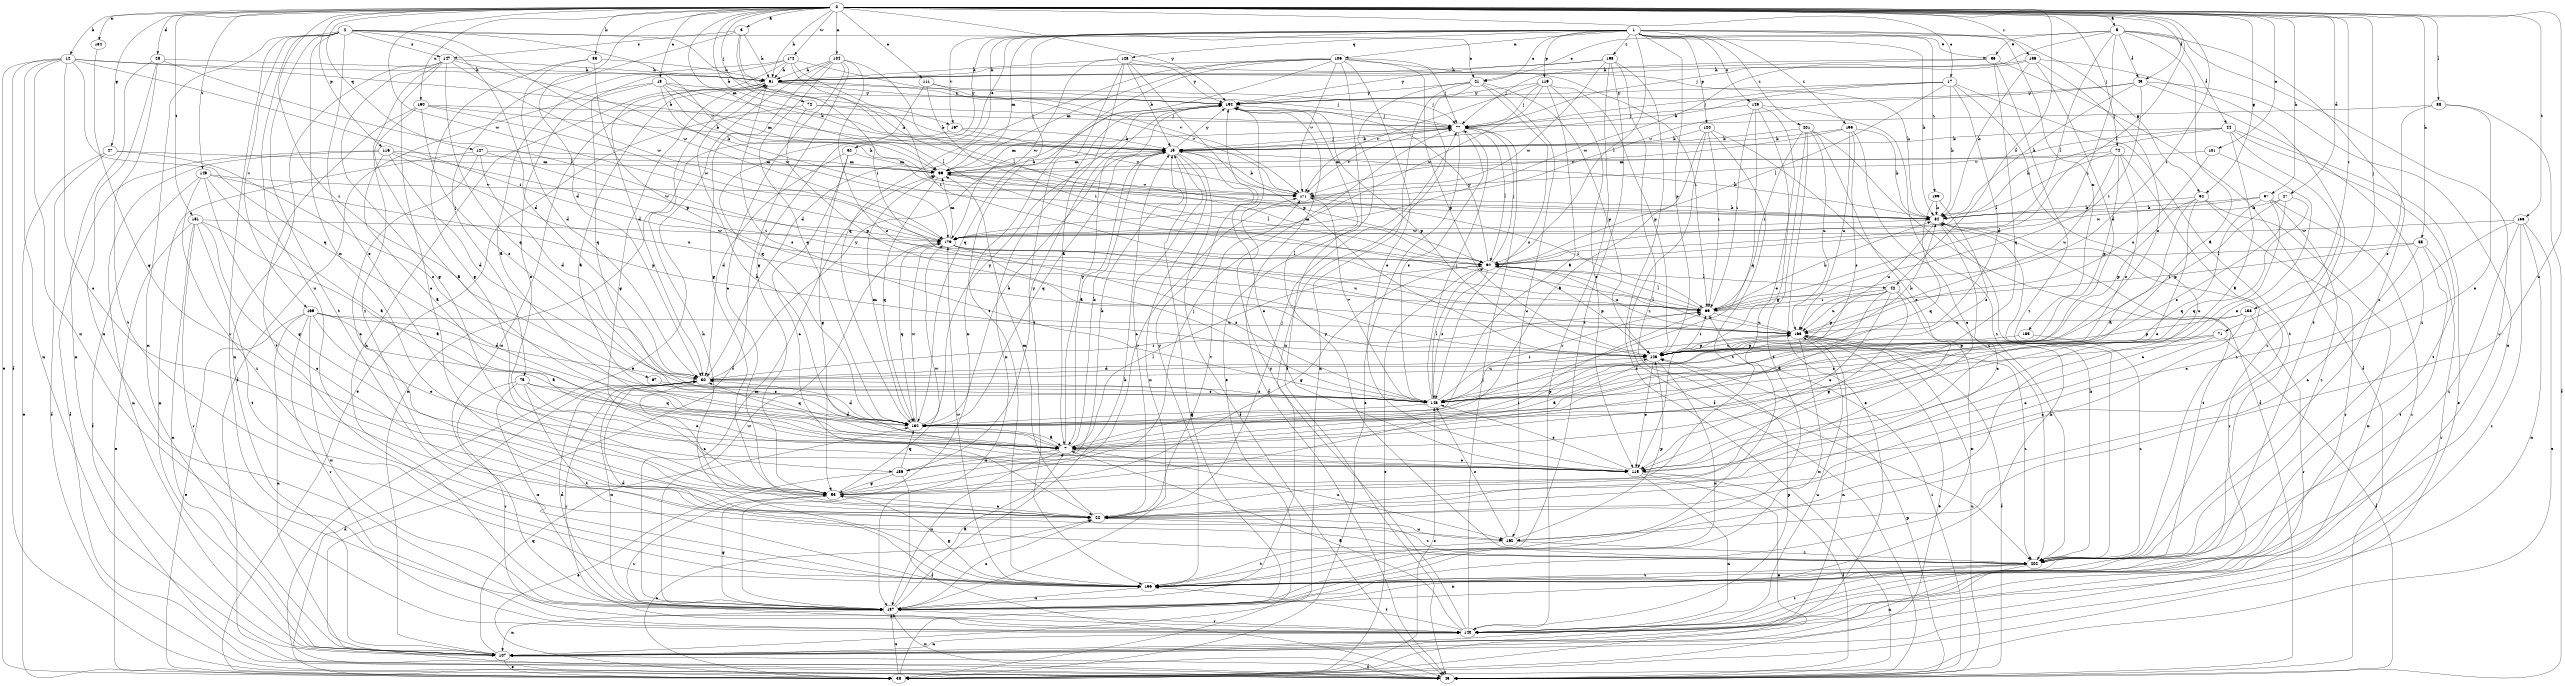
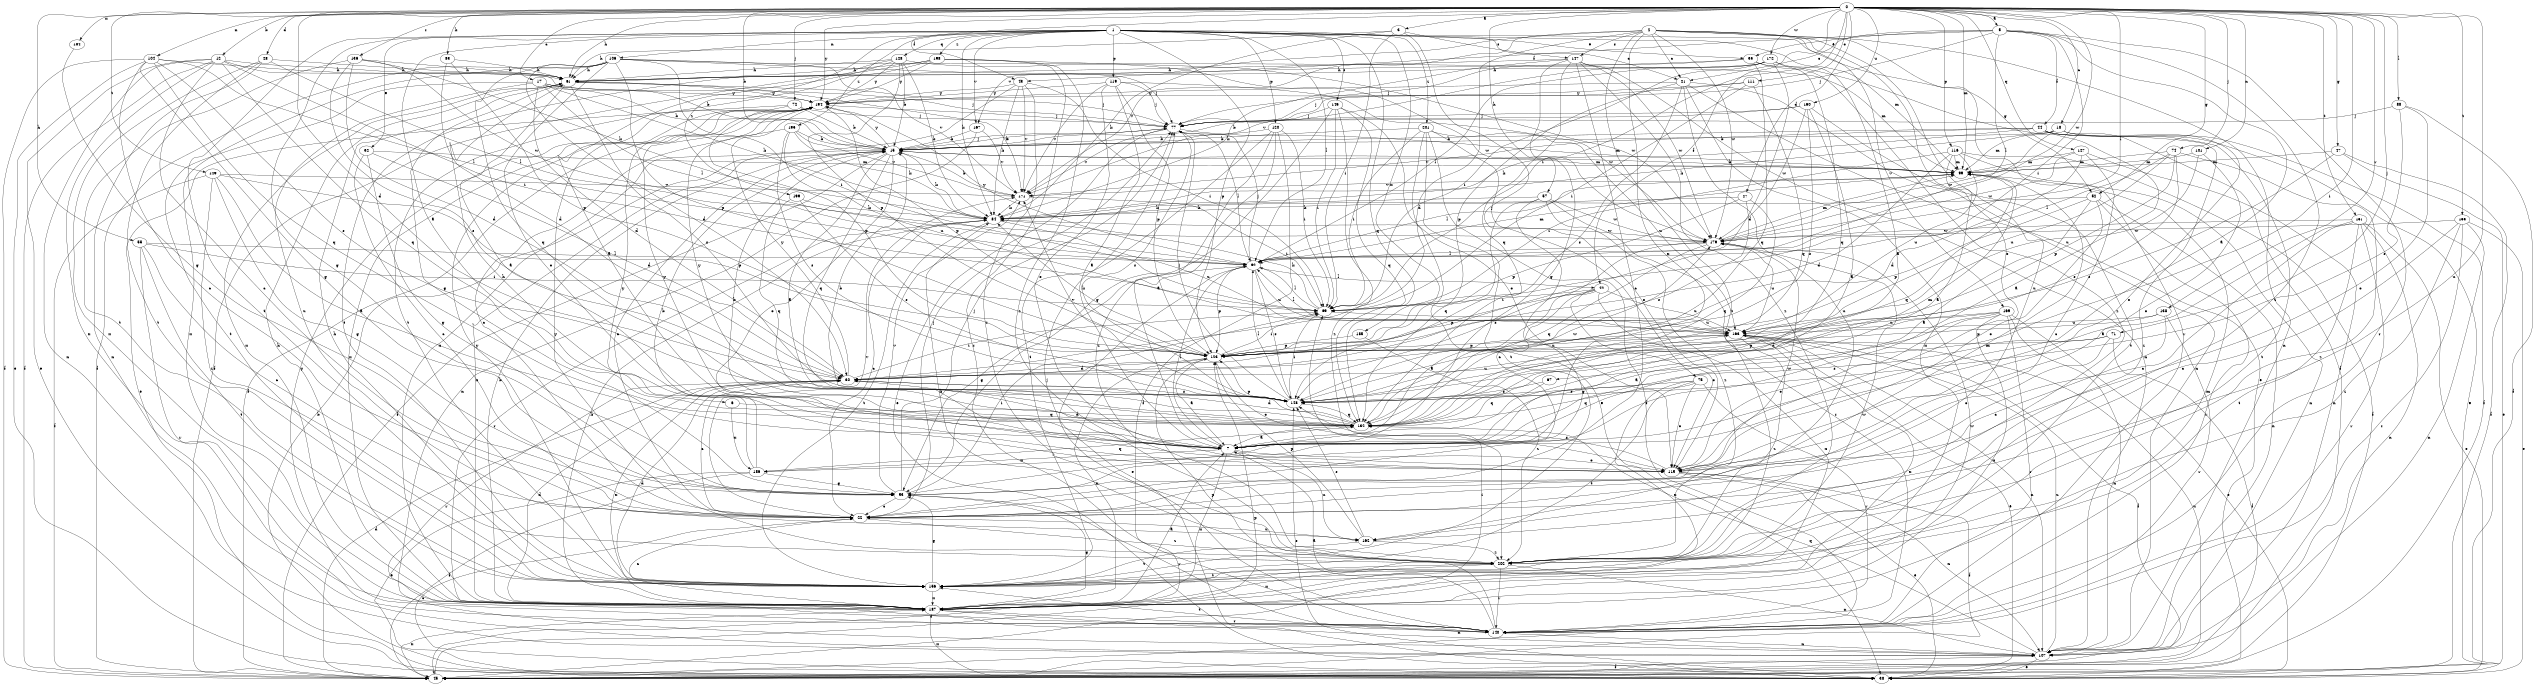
(887, 96) -> none
(509, 355) -> none
none -> (732, 403)
